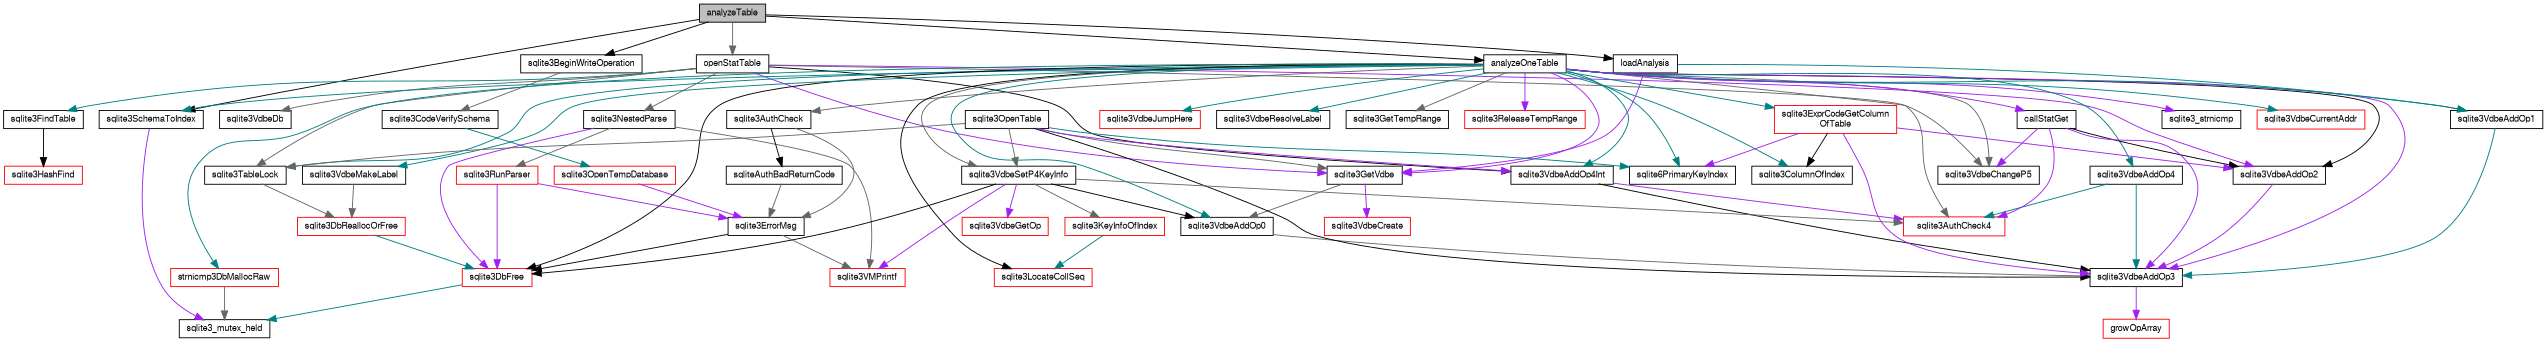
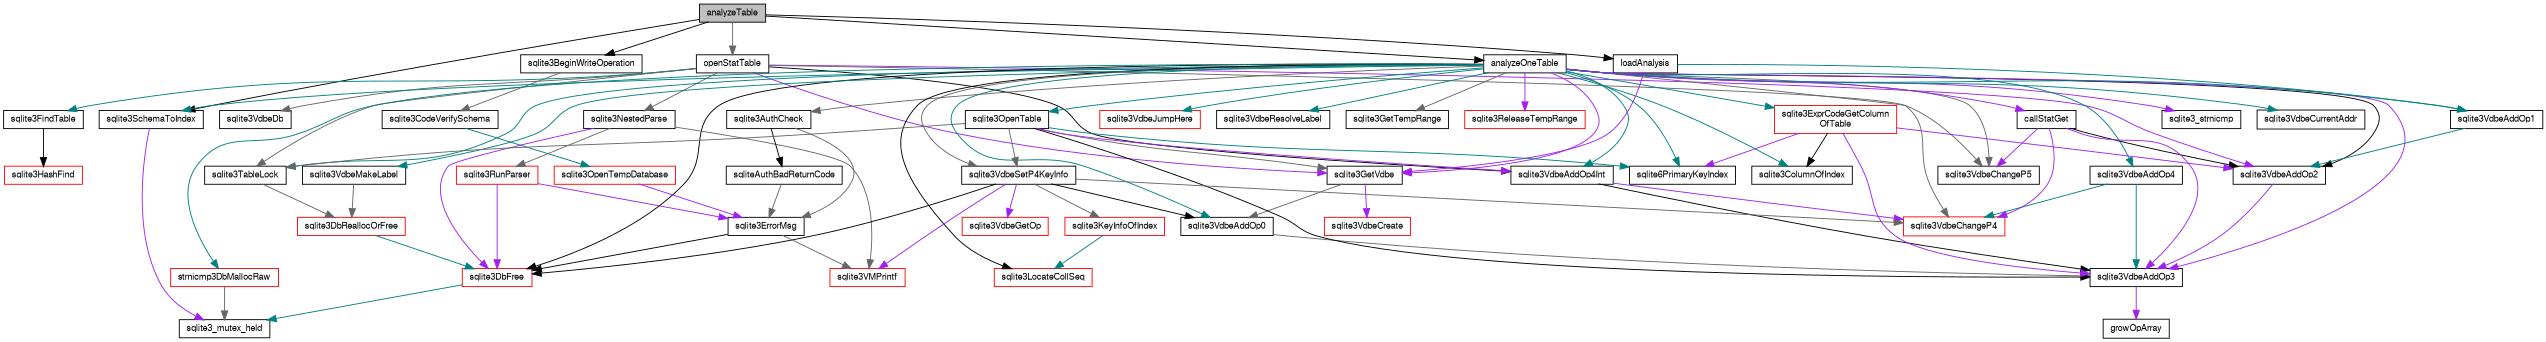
none -> (1271, 86)
(2311, 120) -> (2311, 120)
(1954, 226) -> (1954, 226)
(2378, 256) -> (2392, 146)
(2136, 329) -> (2136, 329)
